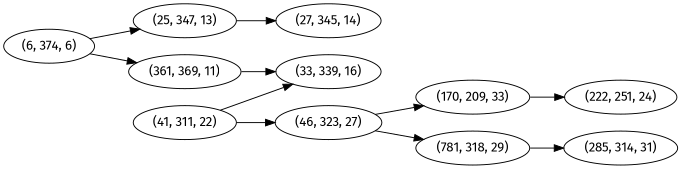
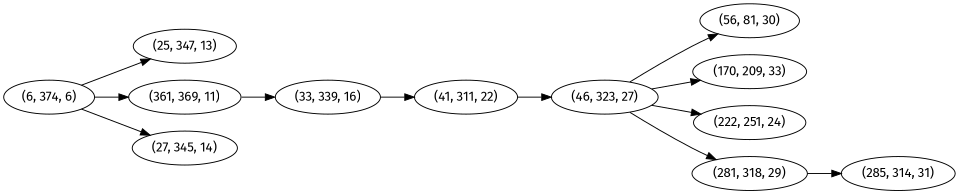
(251, 21) -> (111, 120)
none -> (750, 21)
(542, 97) -> (672, 109)
(252, 99) -> (393, 97)
(473, 148) -> (750, 174)
